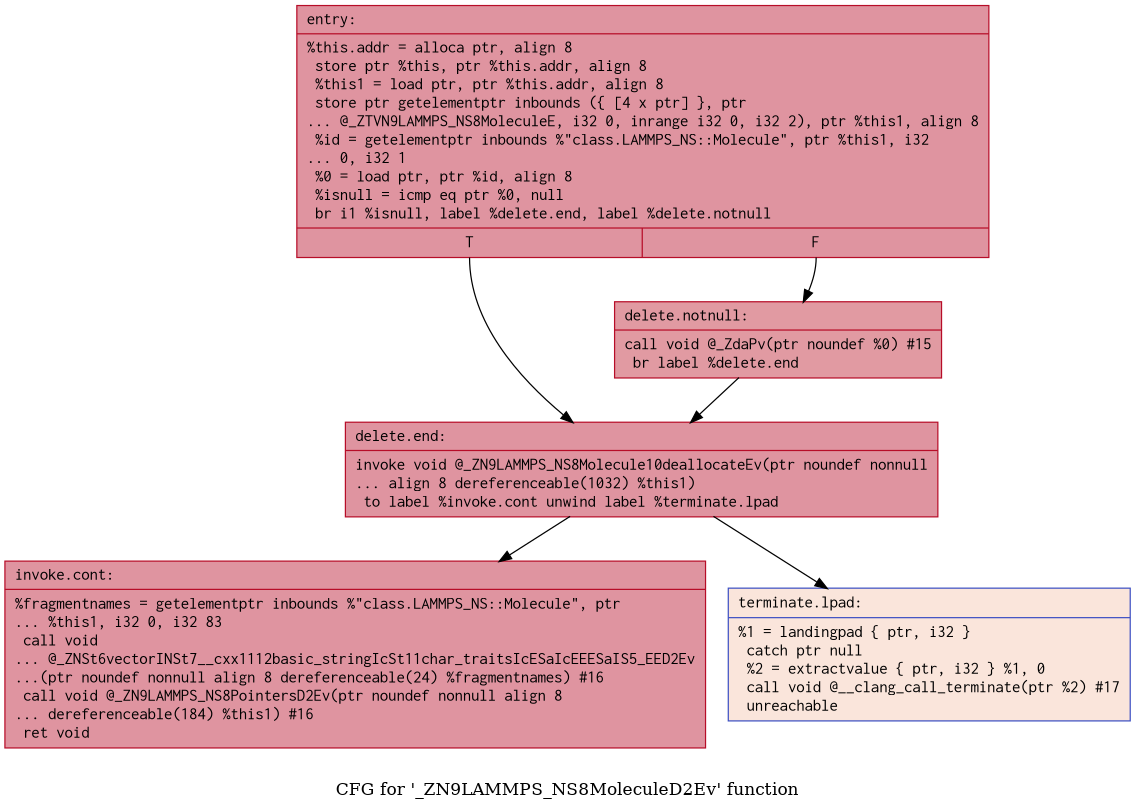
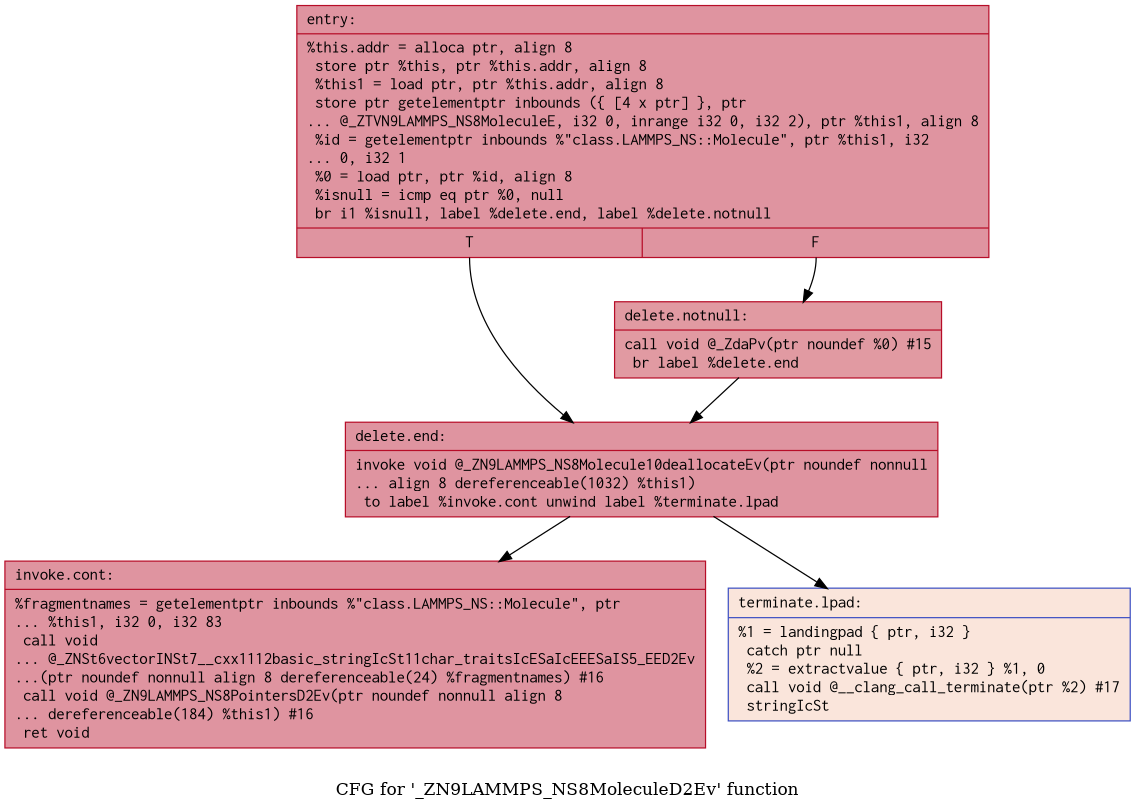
(789, 706) -> (784, 706)
